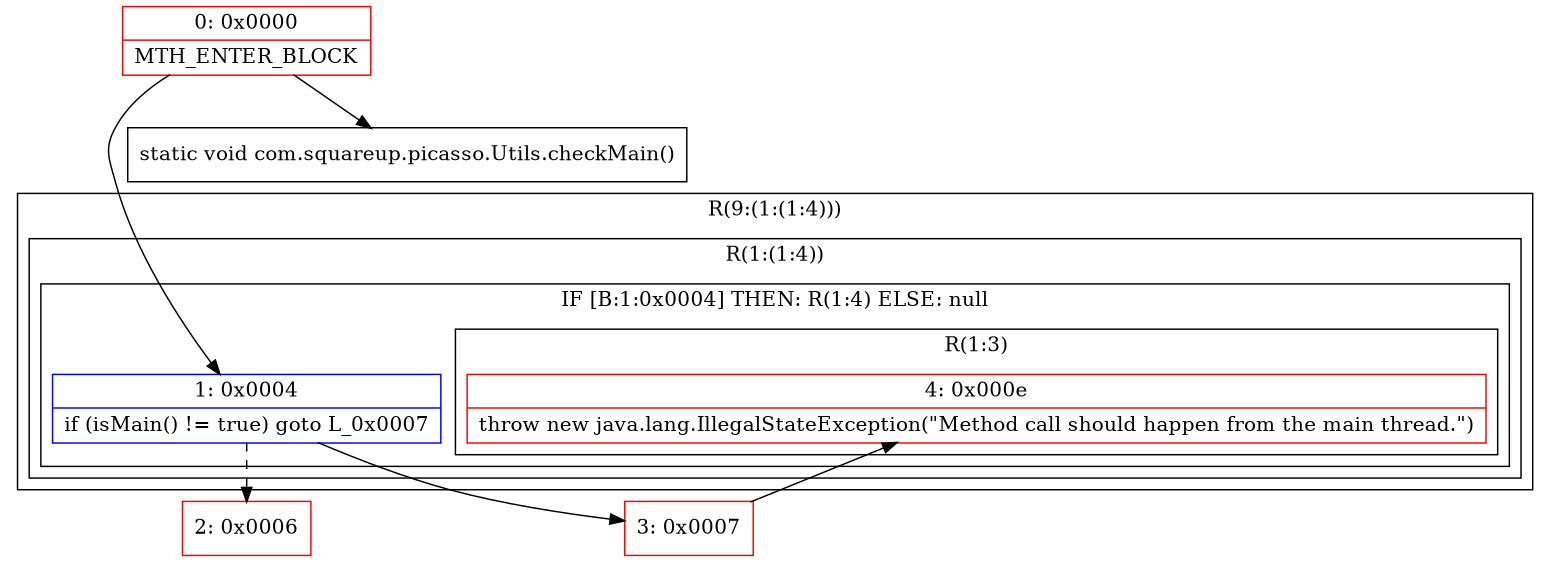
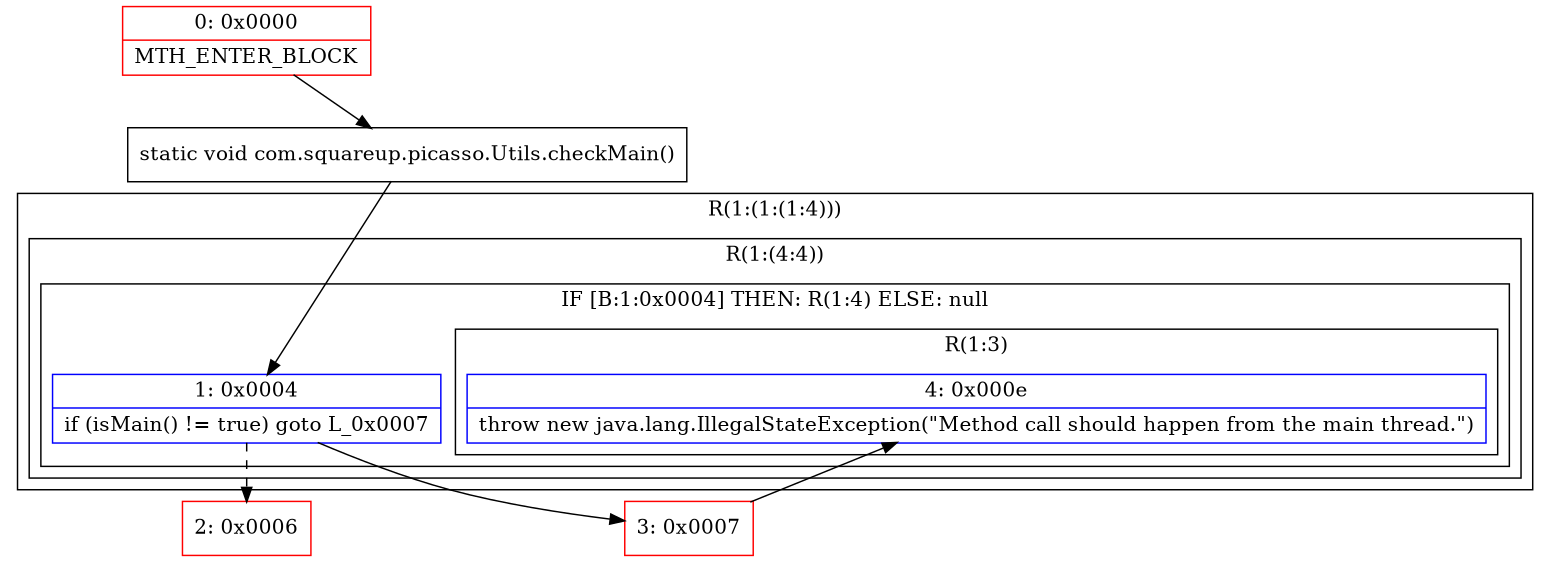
(775, 210) -> (775, 210)
(127, 216) -> (333, 272)
(775, 255) -> (775, 255)
(977, 409) -> (977, 409)
